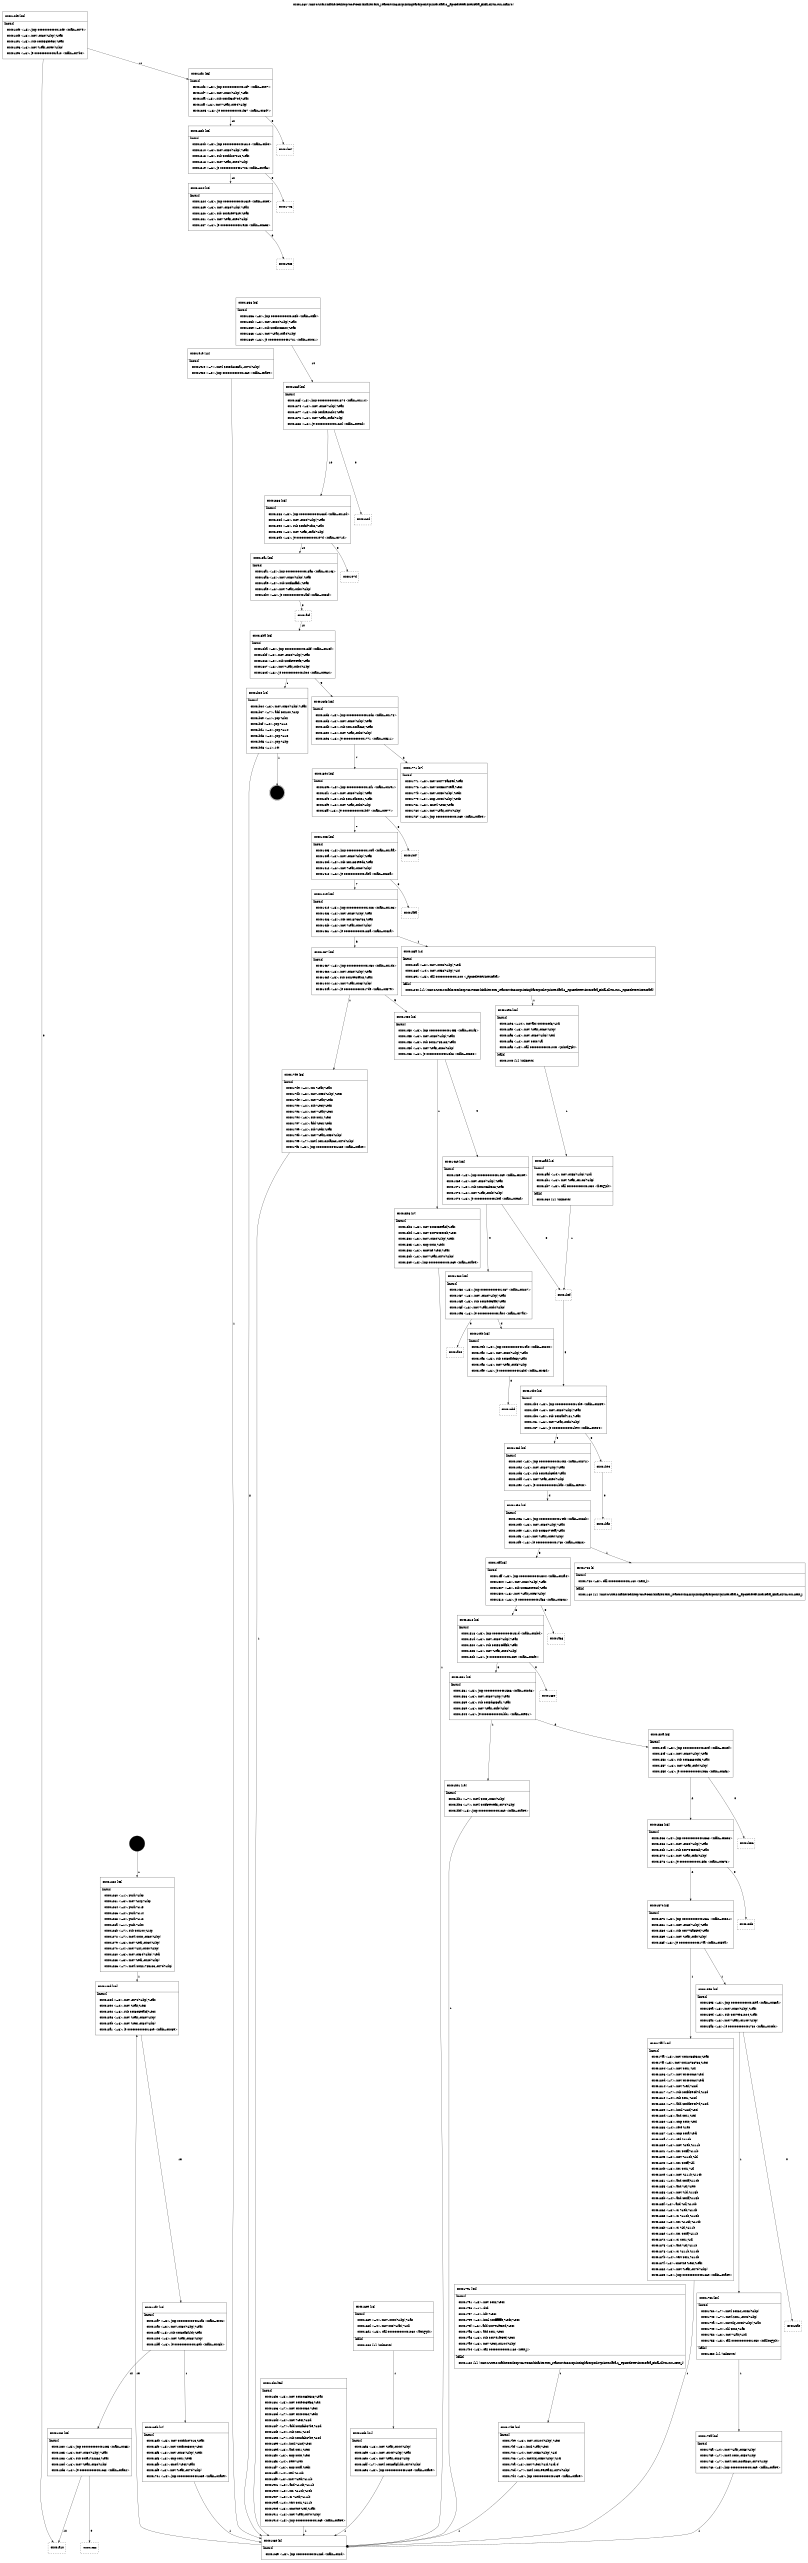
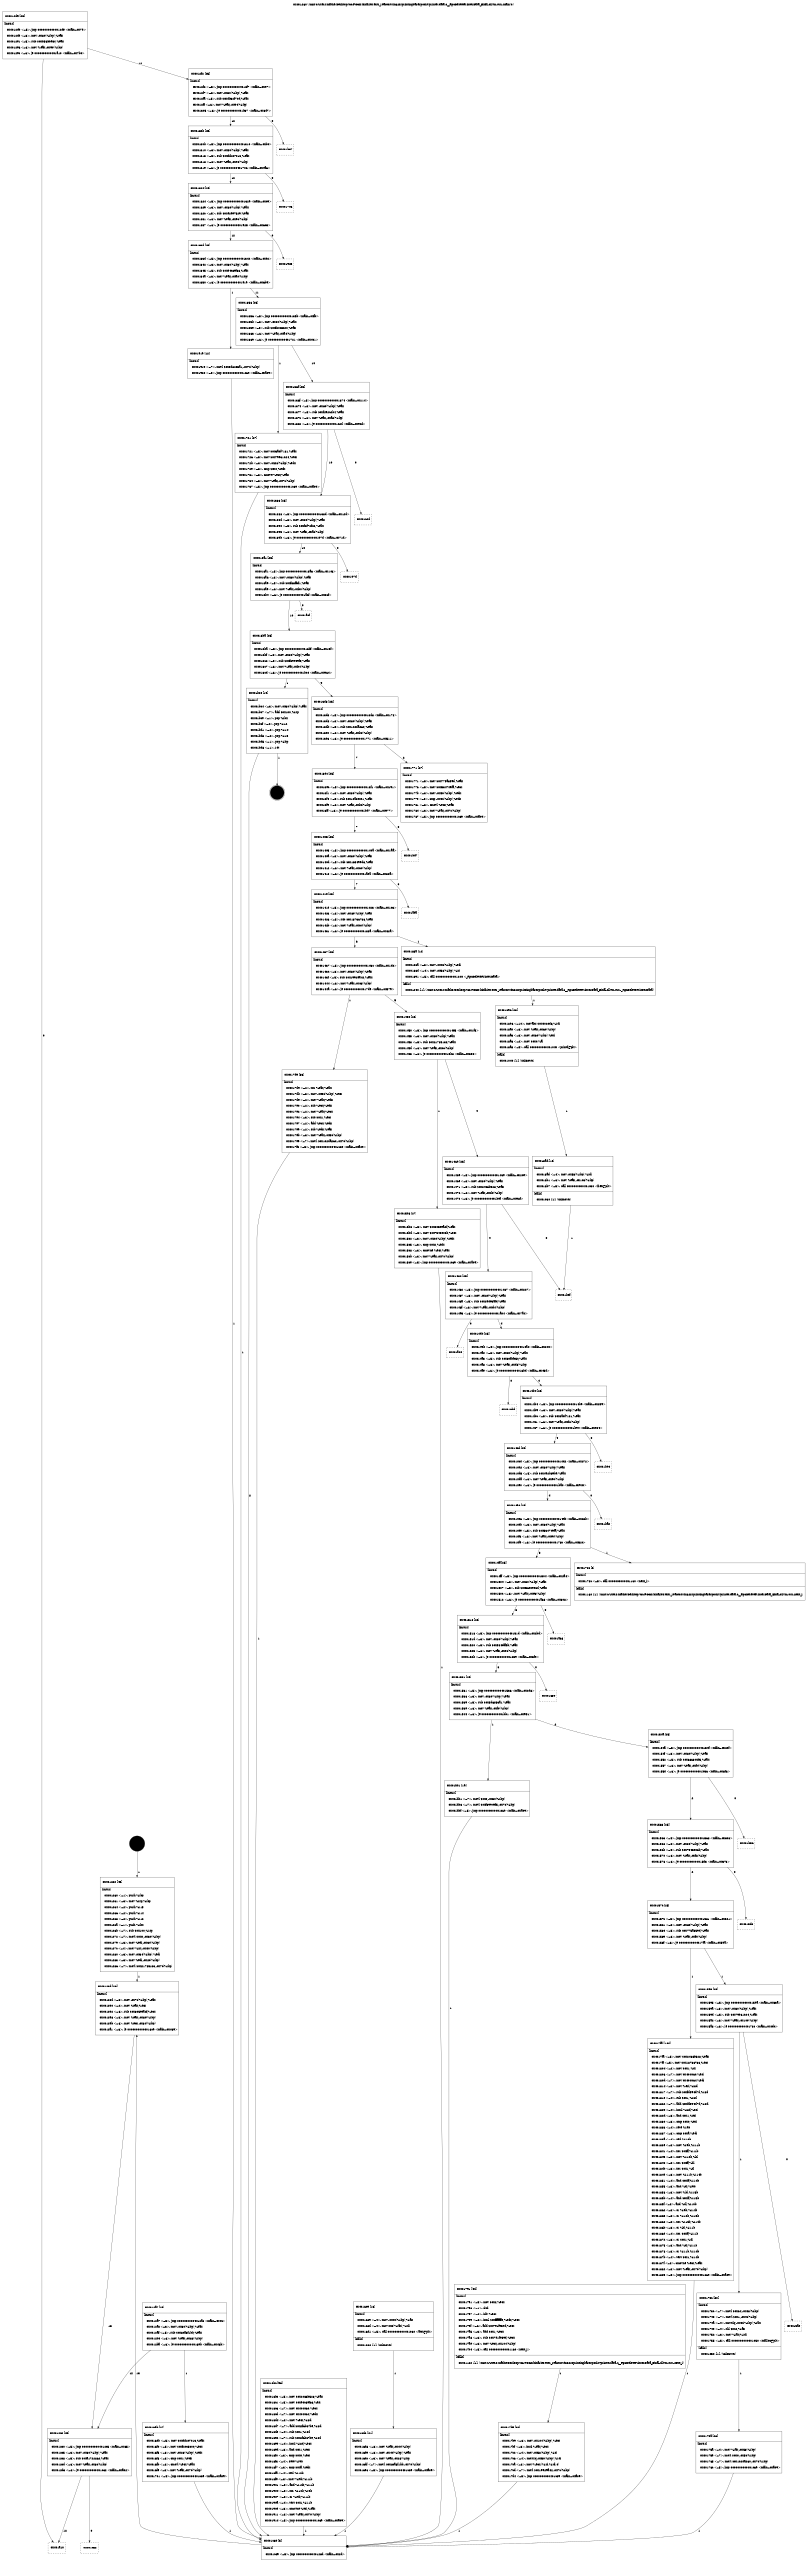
none -> (231, 264)
none -> (278, 463)
(301, 625) -> (289, 615)
(564, 1342) -> (536, 1381)
(603, 1495) -> (594, 1503)
(161, 2168) -> (113, 2231)
